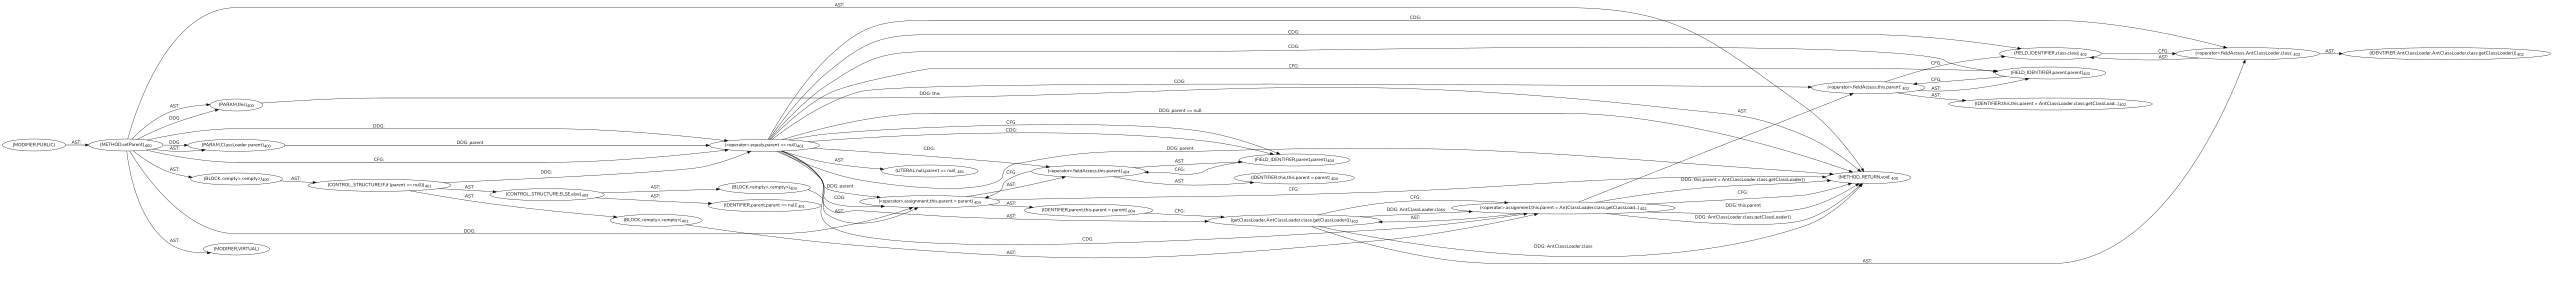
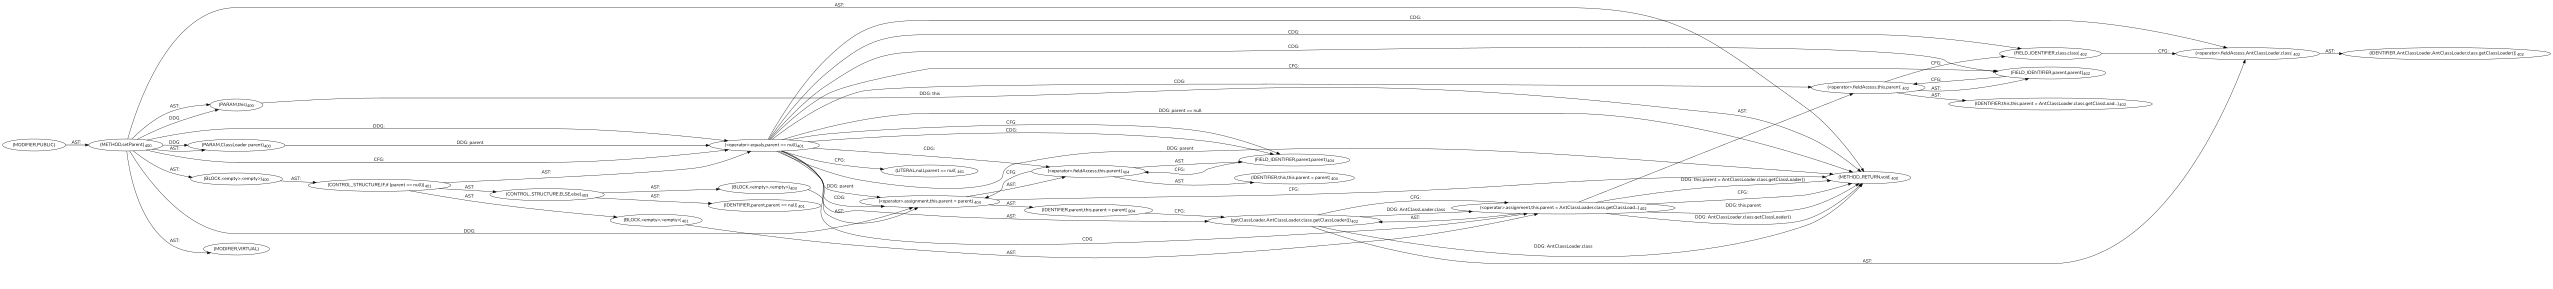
(2146, 60) -> none
(840, 160) -> (840, 160)
(547, 172) -> (547, 172)
